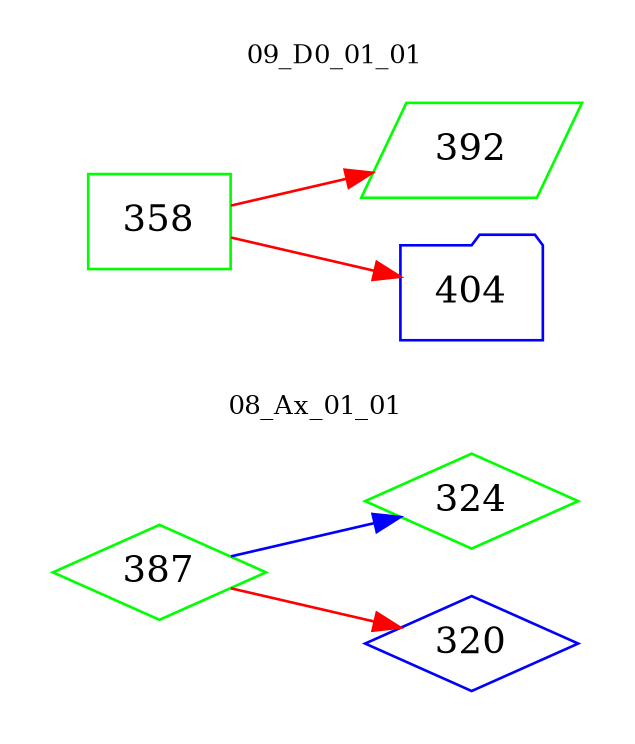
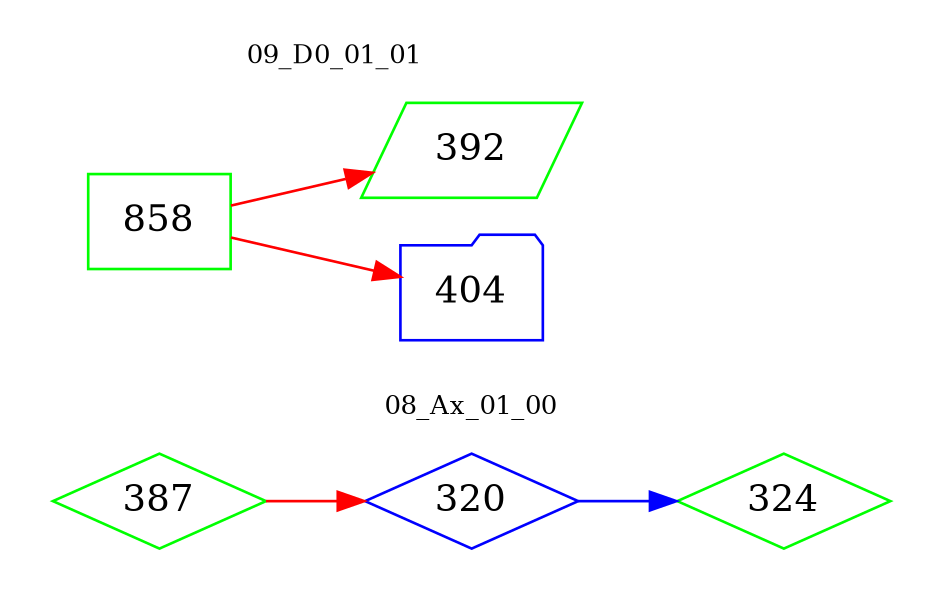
(159, 222) -> (159, 222)
(316, 407) -> (472, 407)
(303, 540) -> (614, 501)
